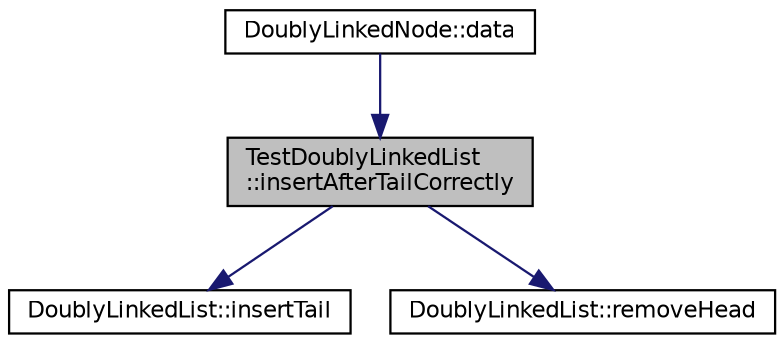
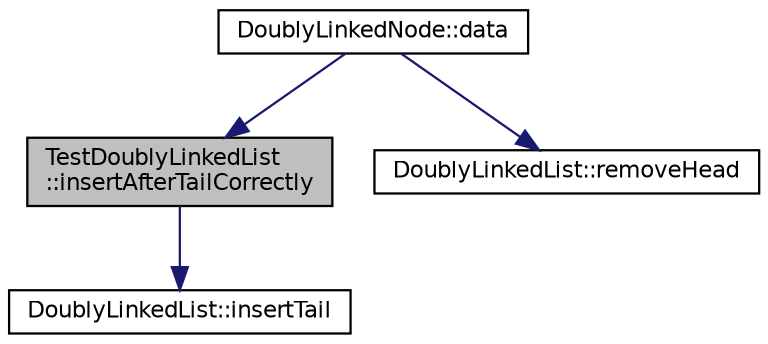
(481, 242) -> (461, 95)
